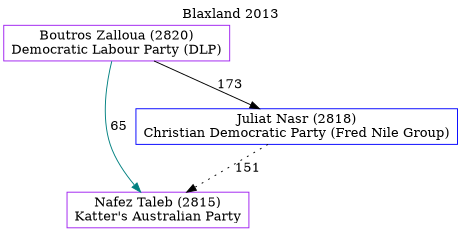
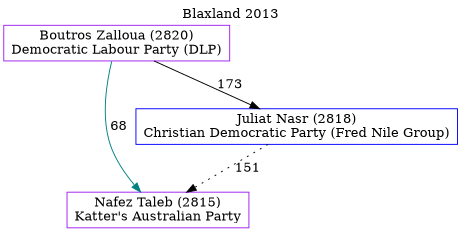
(119, 127) -> (119, 127)
